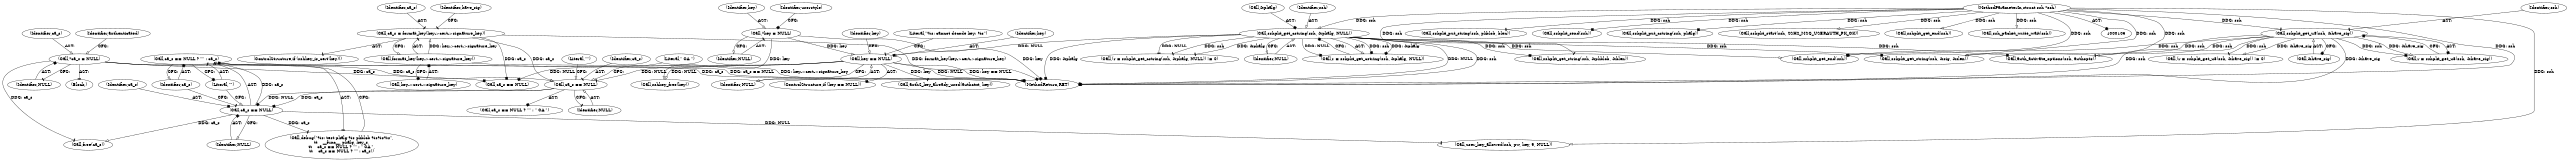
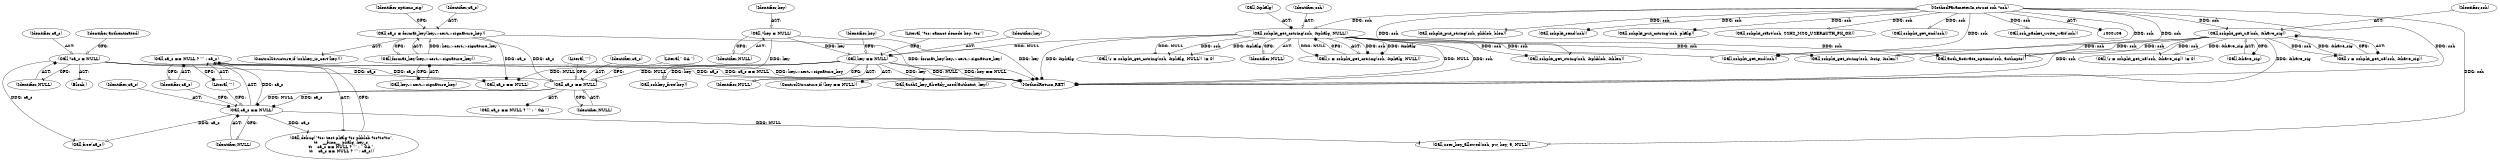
(461, 8) -> (399, 8)
(801, 8) -> none
(684, 72) -> (681, 72)
